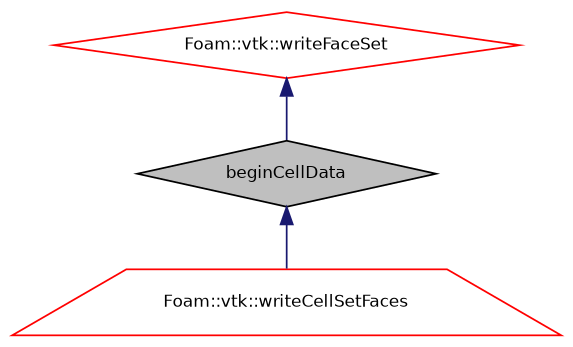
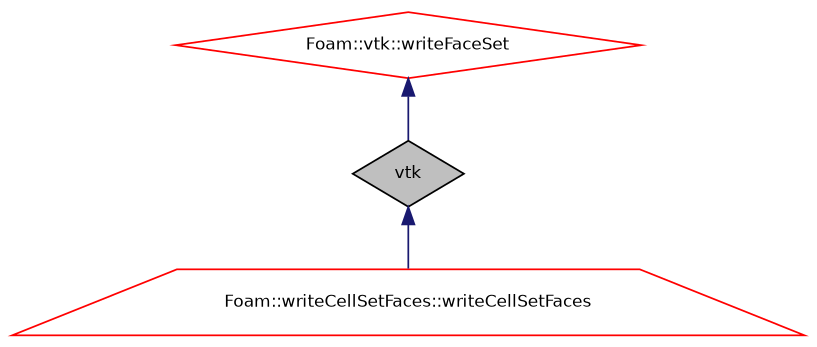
(287, 174) -> (408, 174)
(287, 302) -> (408, 302)
